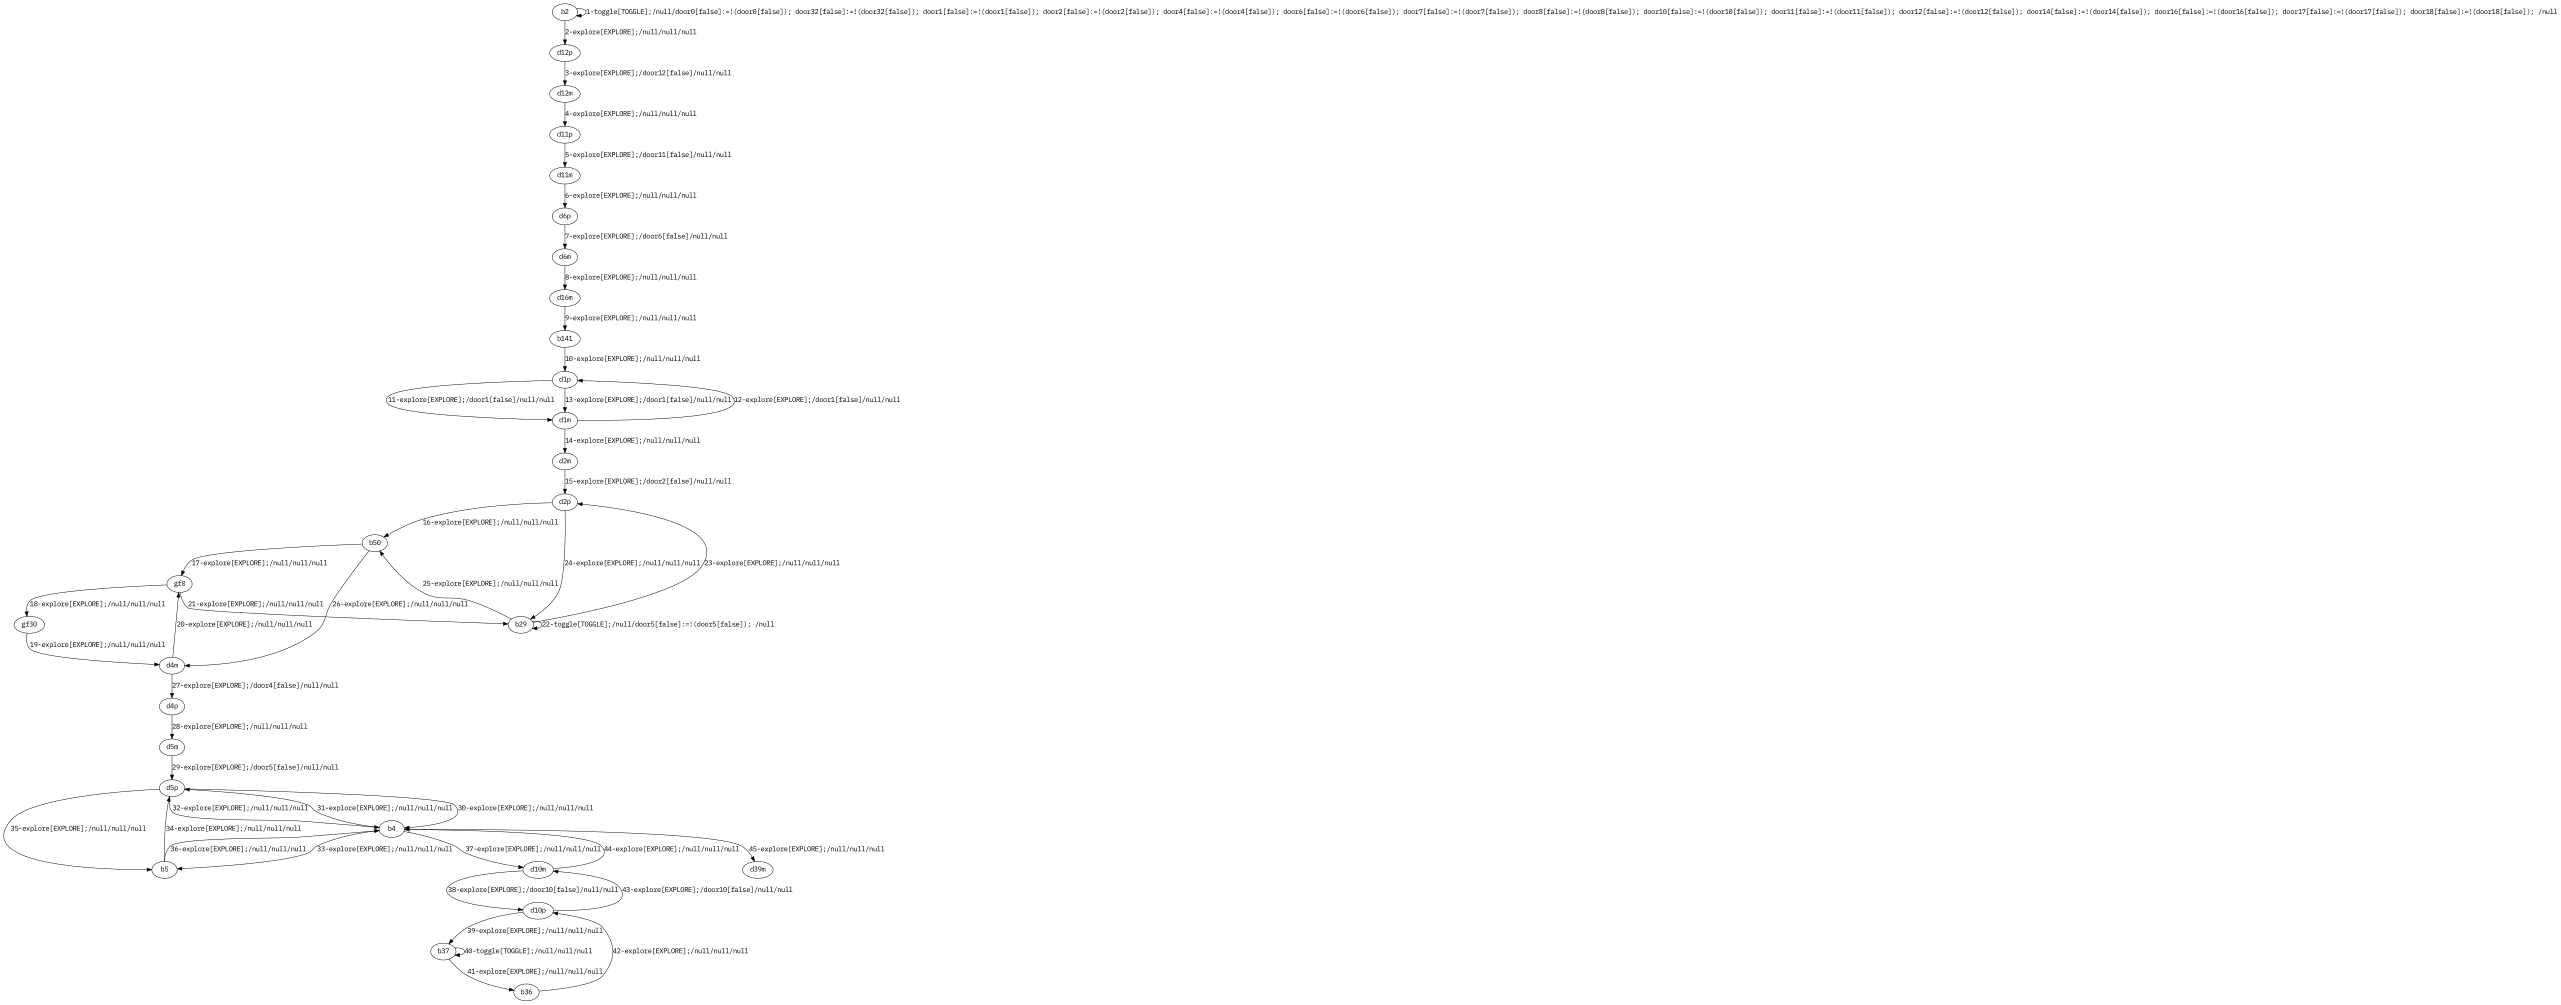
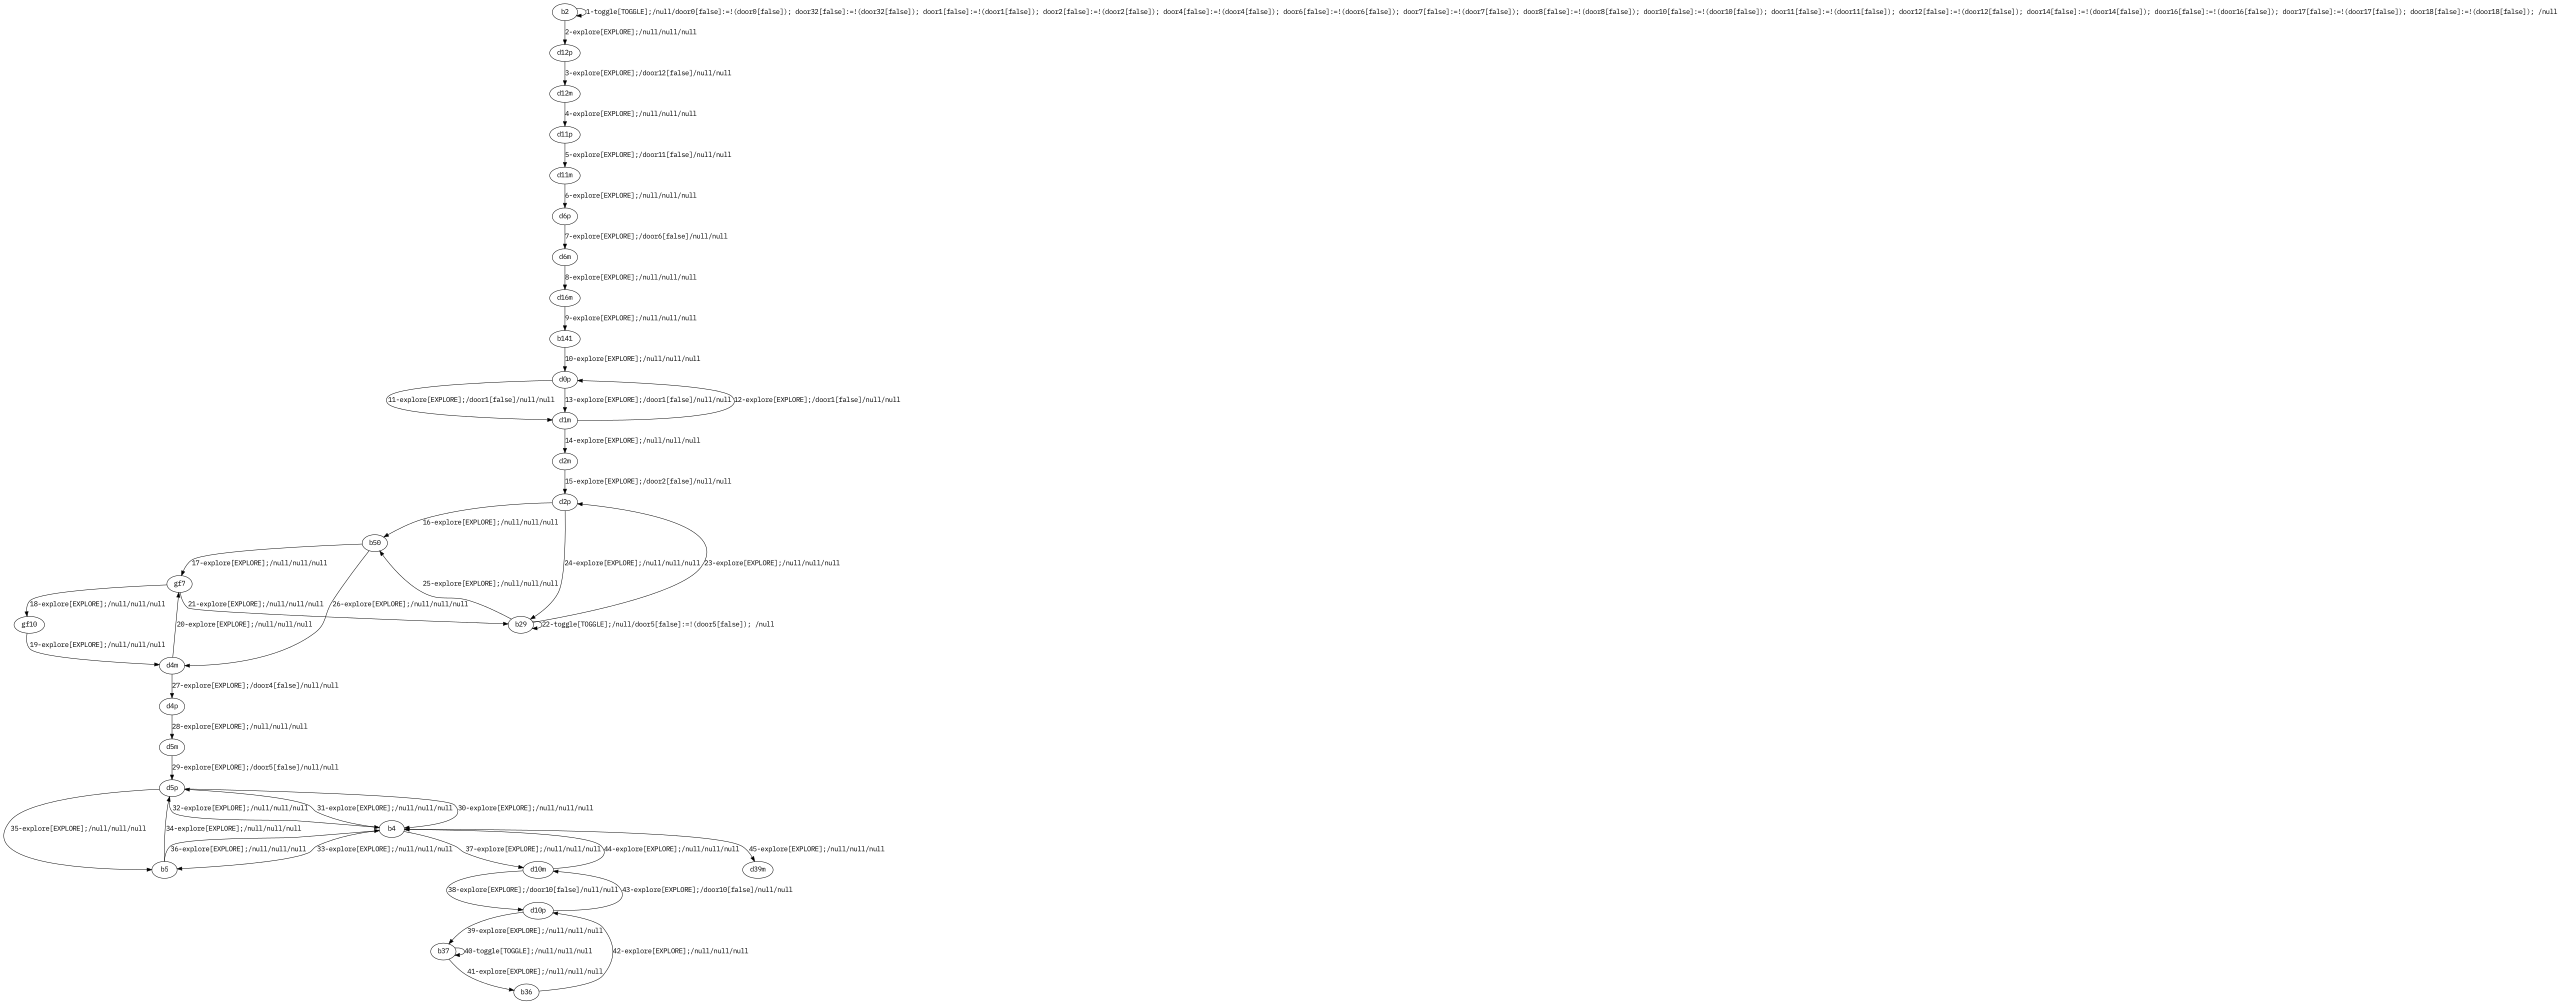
(565, 380) -> (565, 380)
(180, 584) -> (180, 584)
(29, 625) -> (29, 625)
